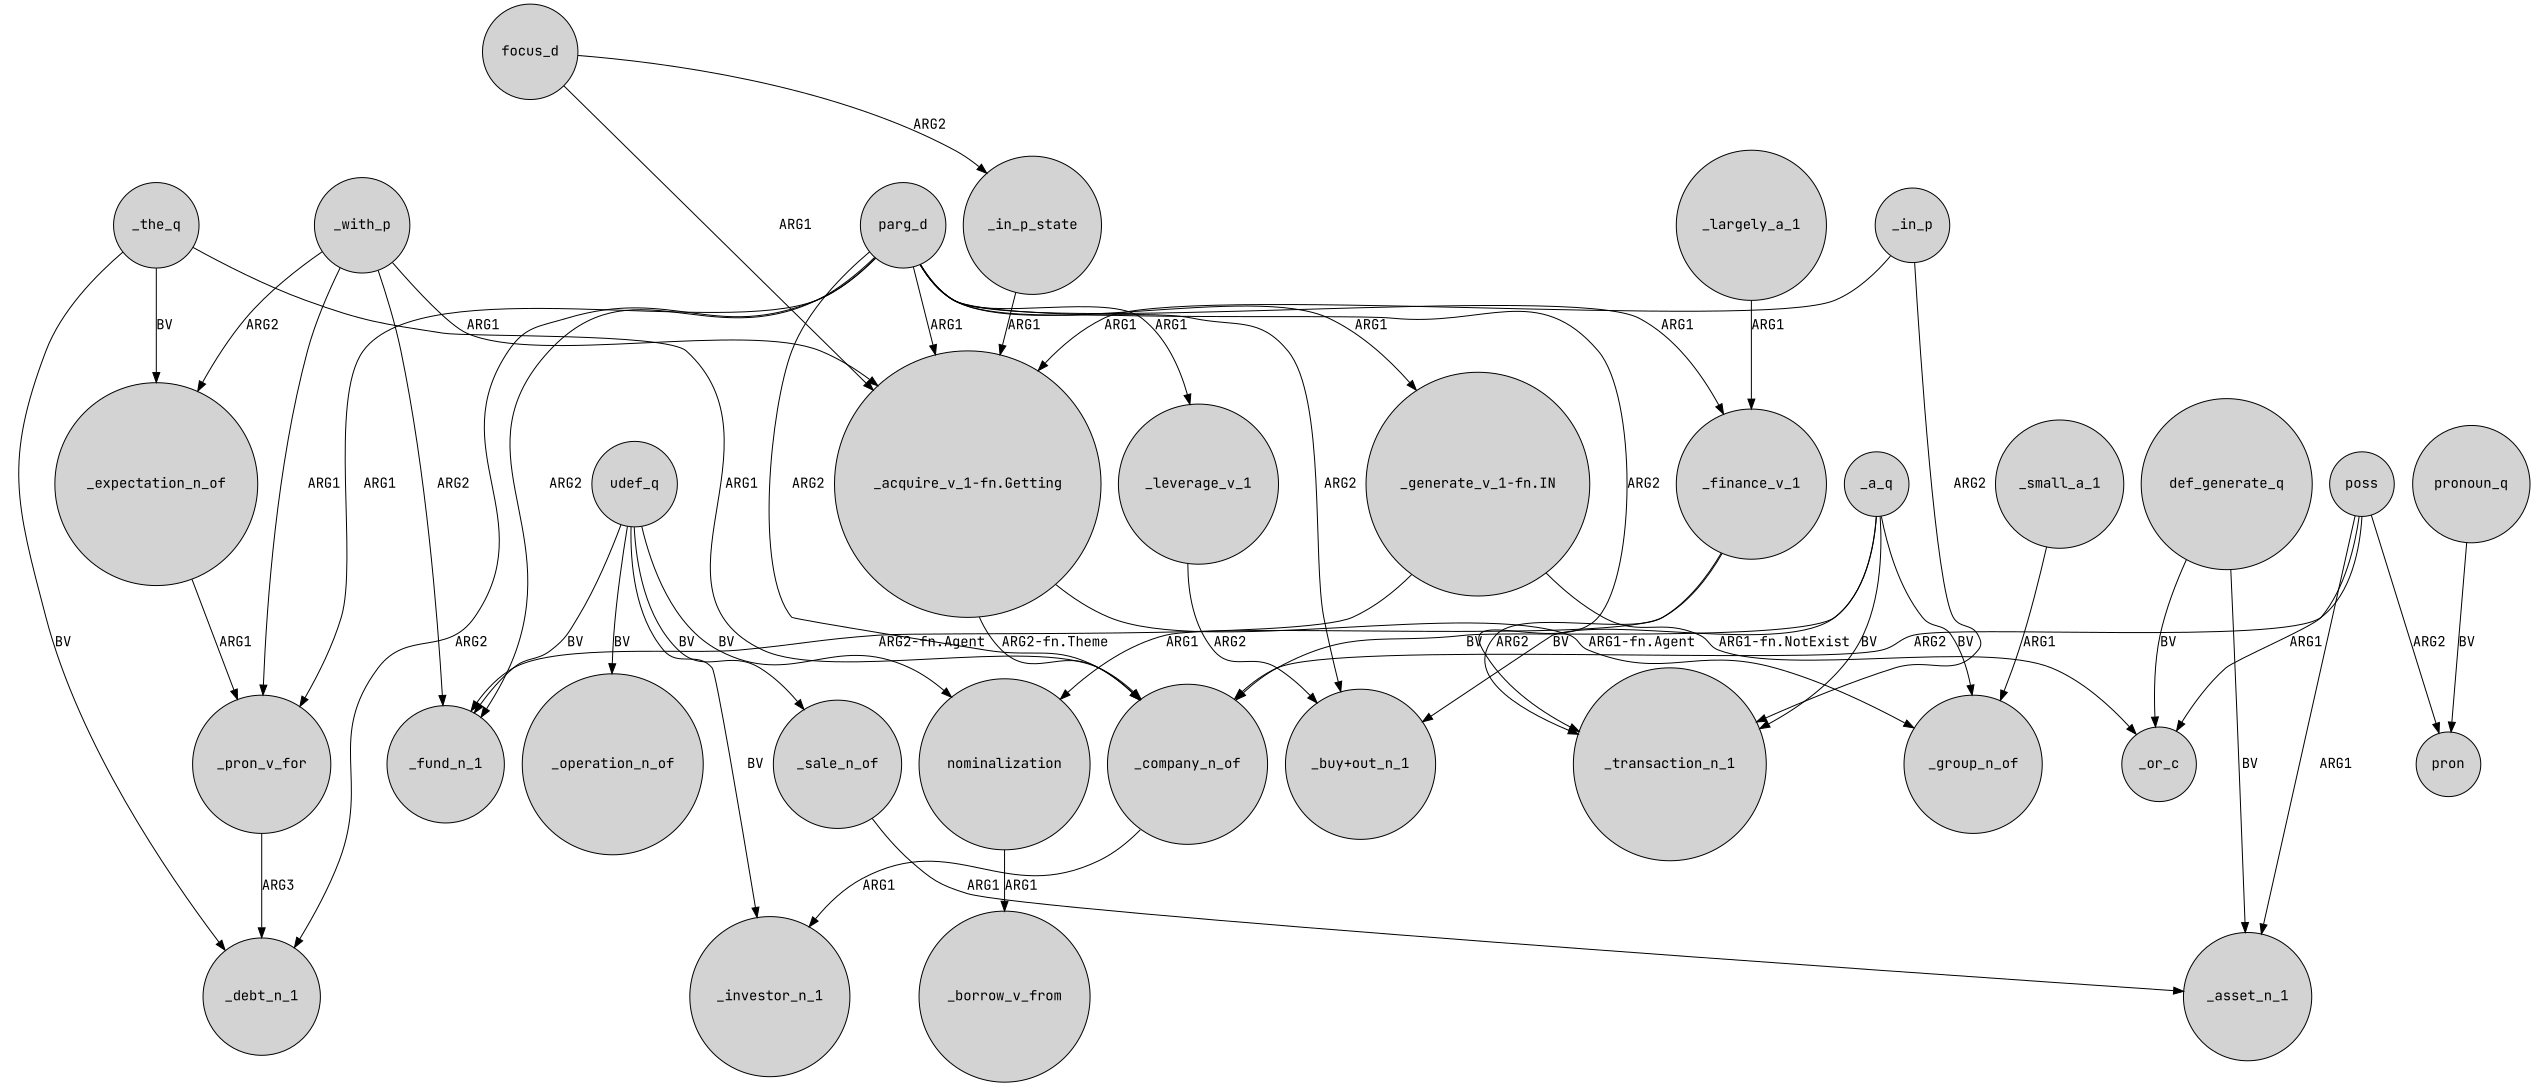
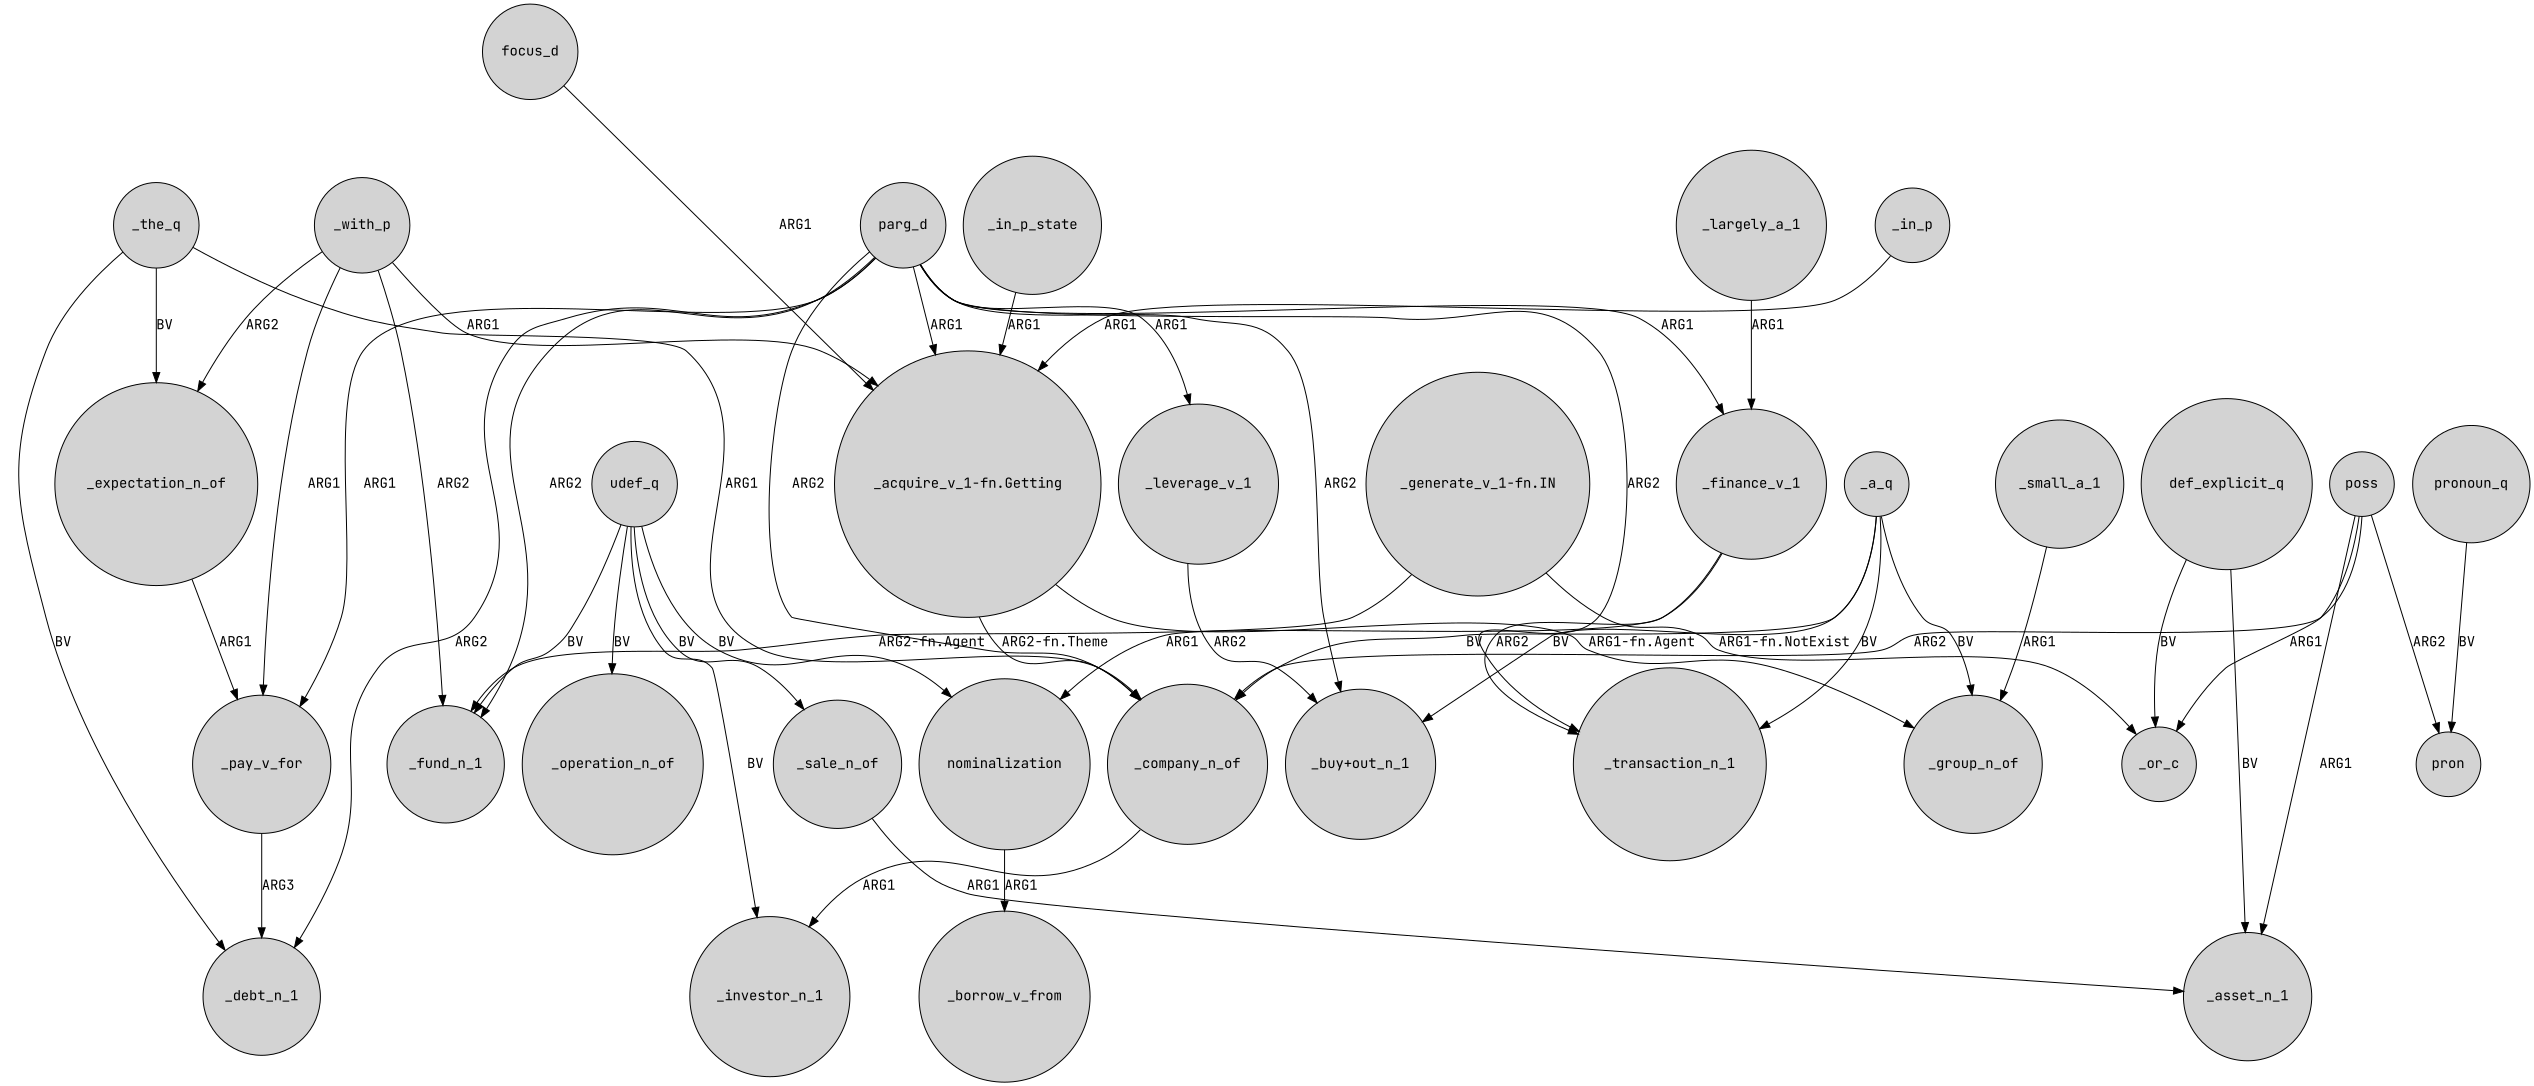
(785, 88) -> none
(1168, 309) -> none
(2227, 484) -> (2227, 484)
(1943, 577) -> none
(262, 764) -> (262, 764)
